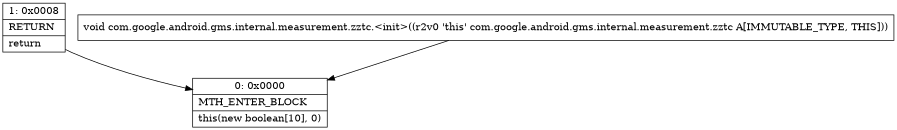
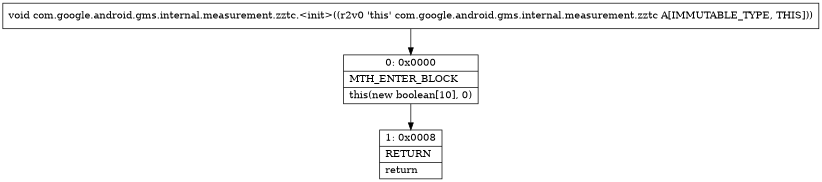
(124, 72) -> (411, 113)
